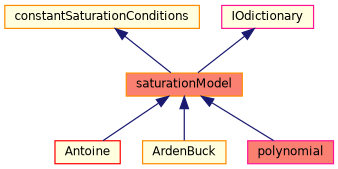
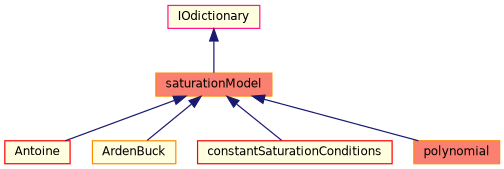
(102, 17) -> (295, 152)
(148, 54) -> (259, 122)
(291, 152) -> (457, 152)
